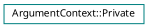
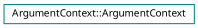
(74, 14) -> (99, 14)
